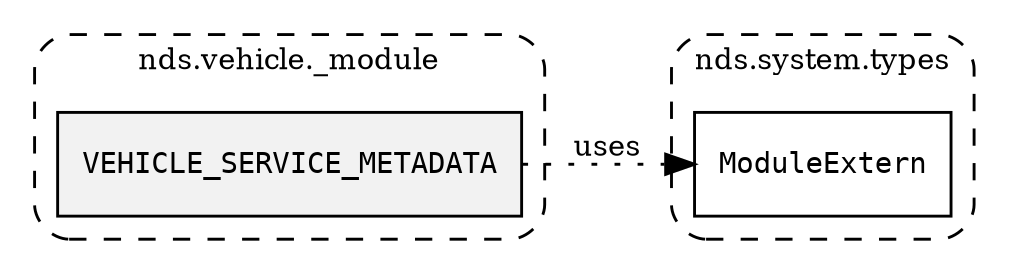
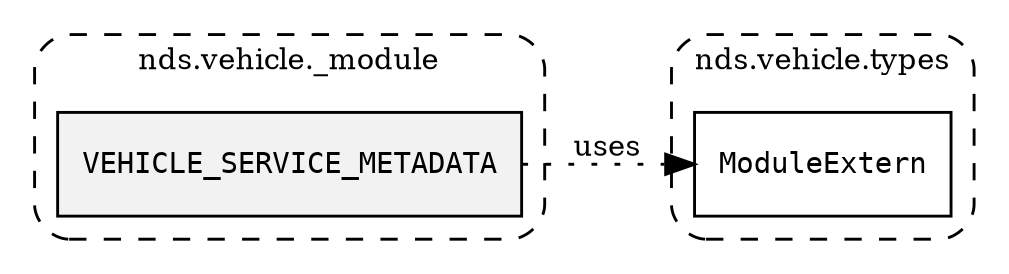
(823, 62) -> (823, 62)
